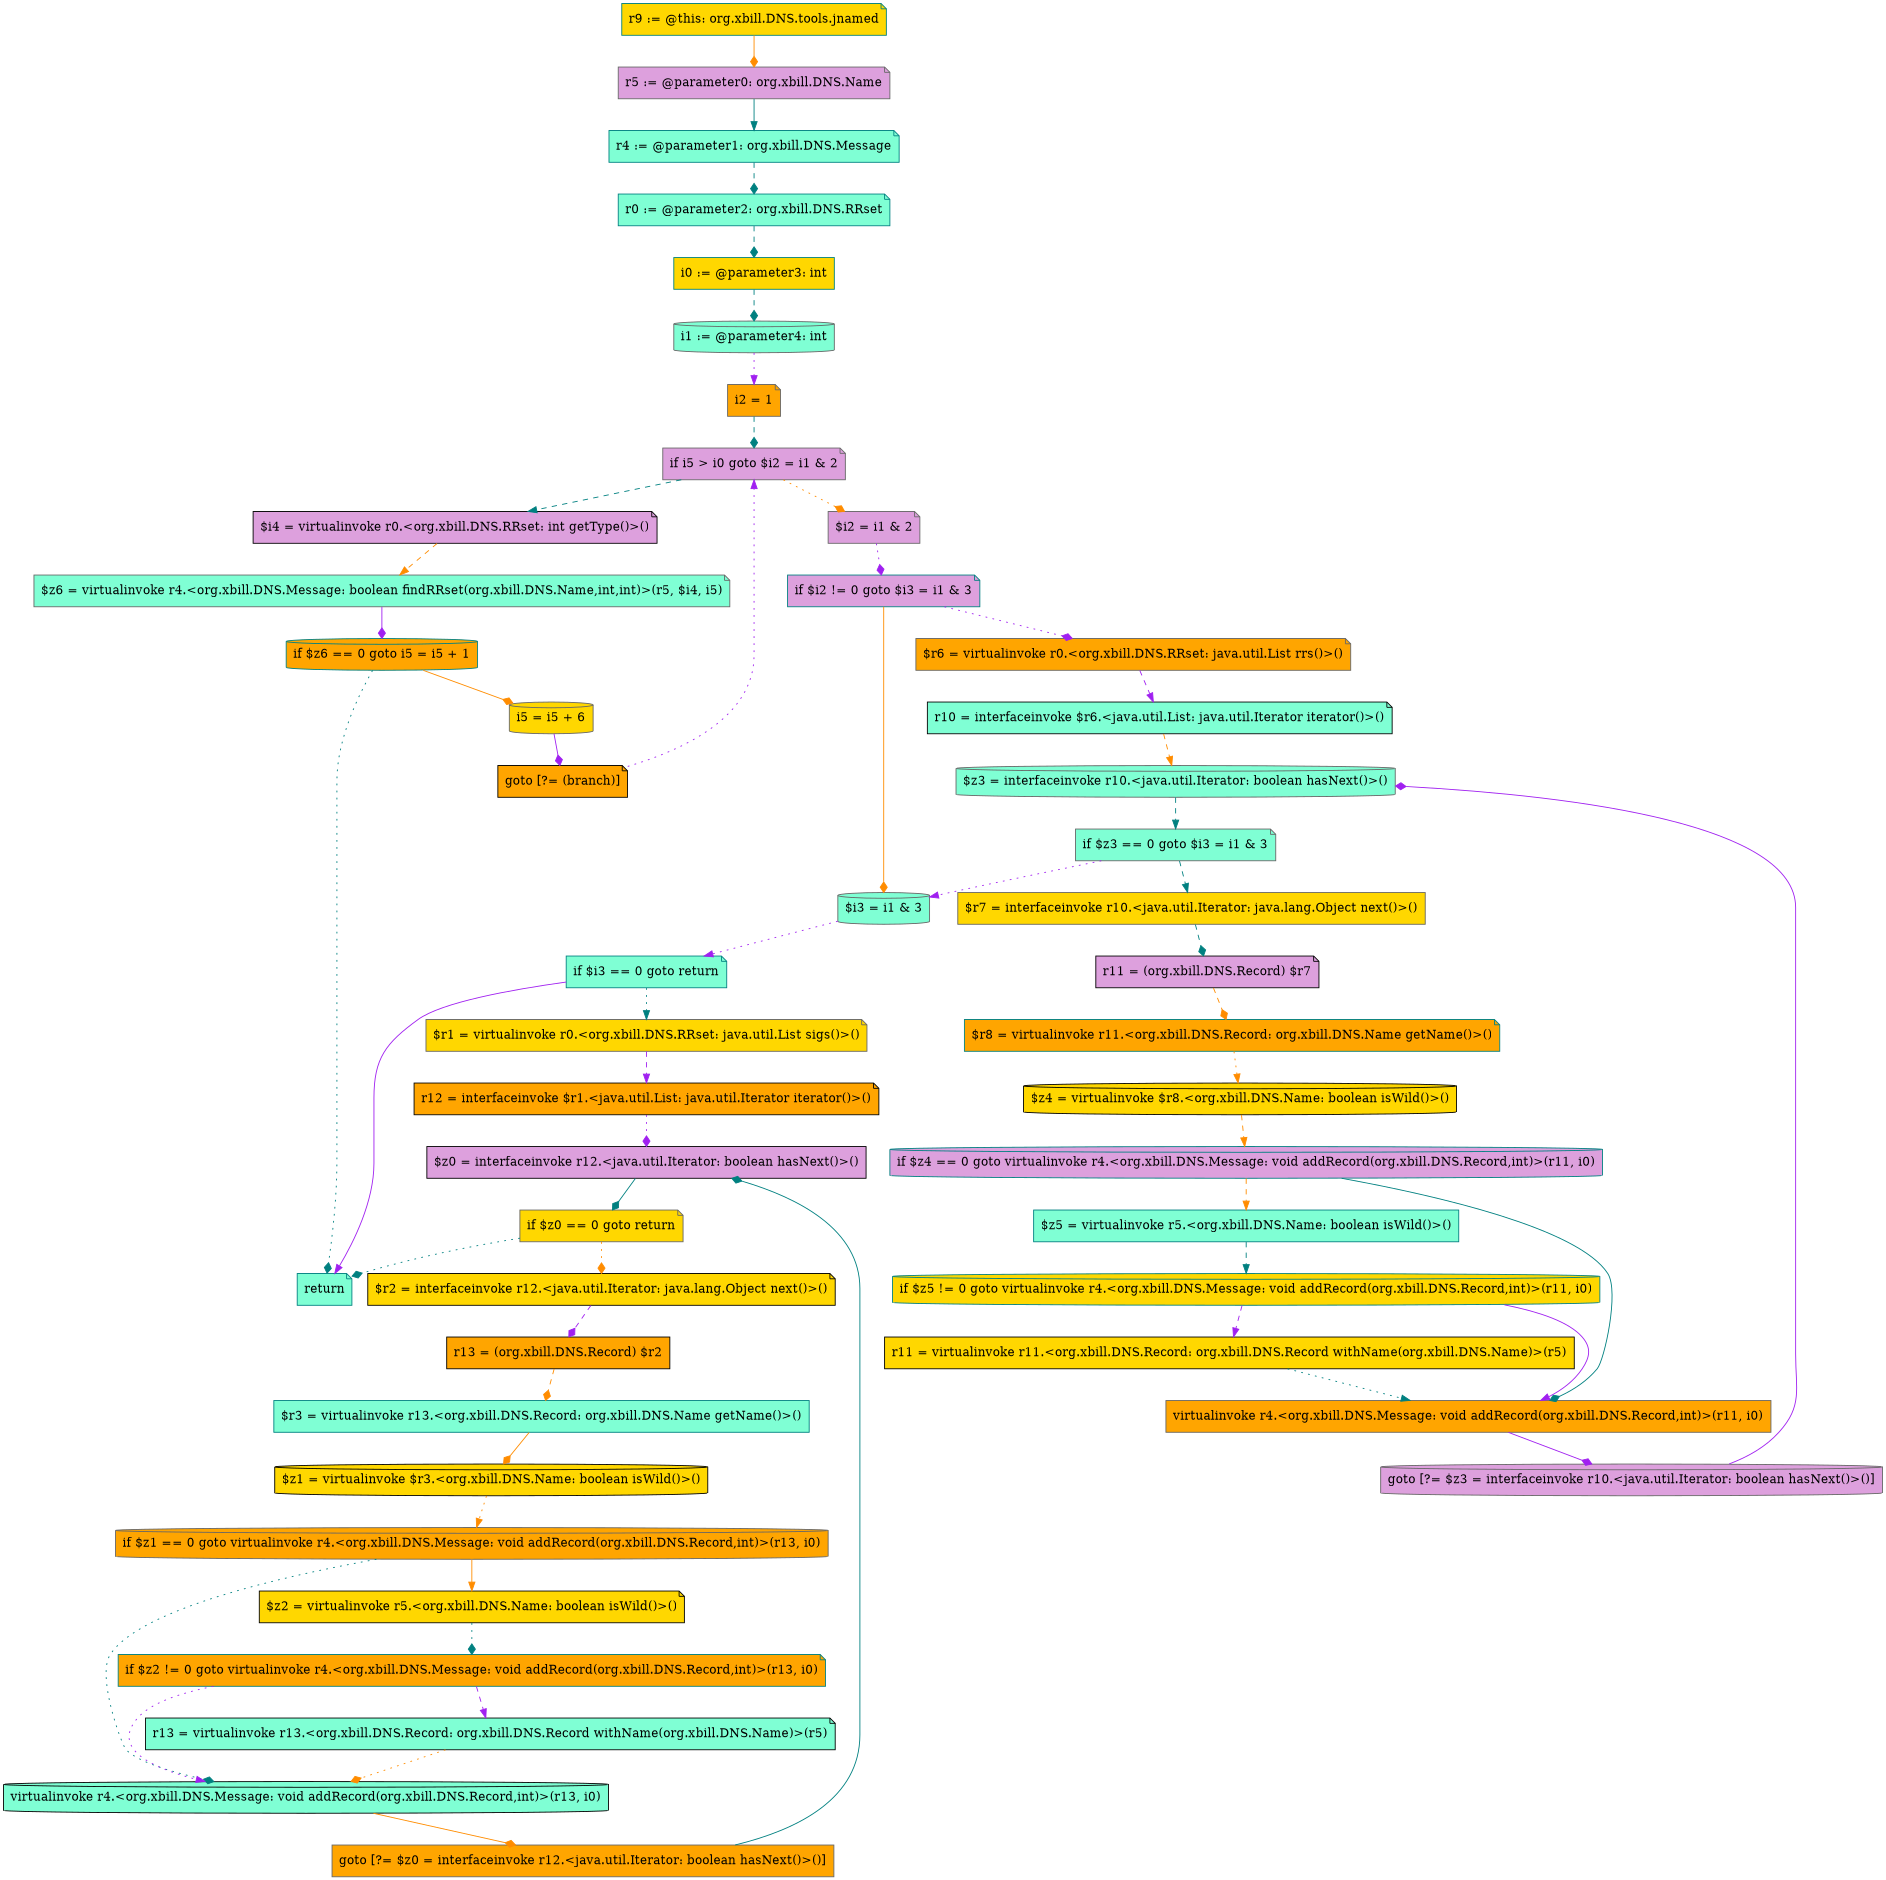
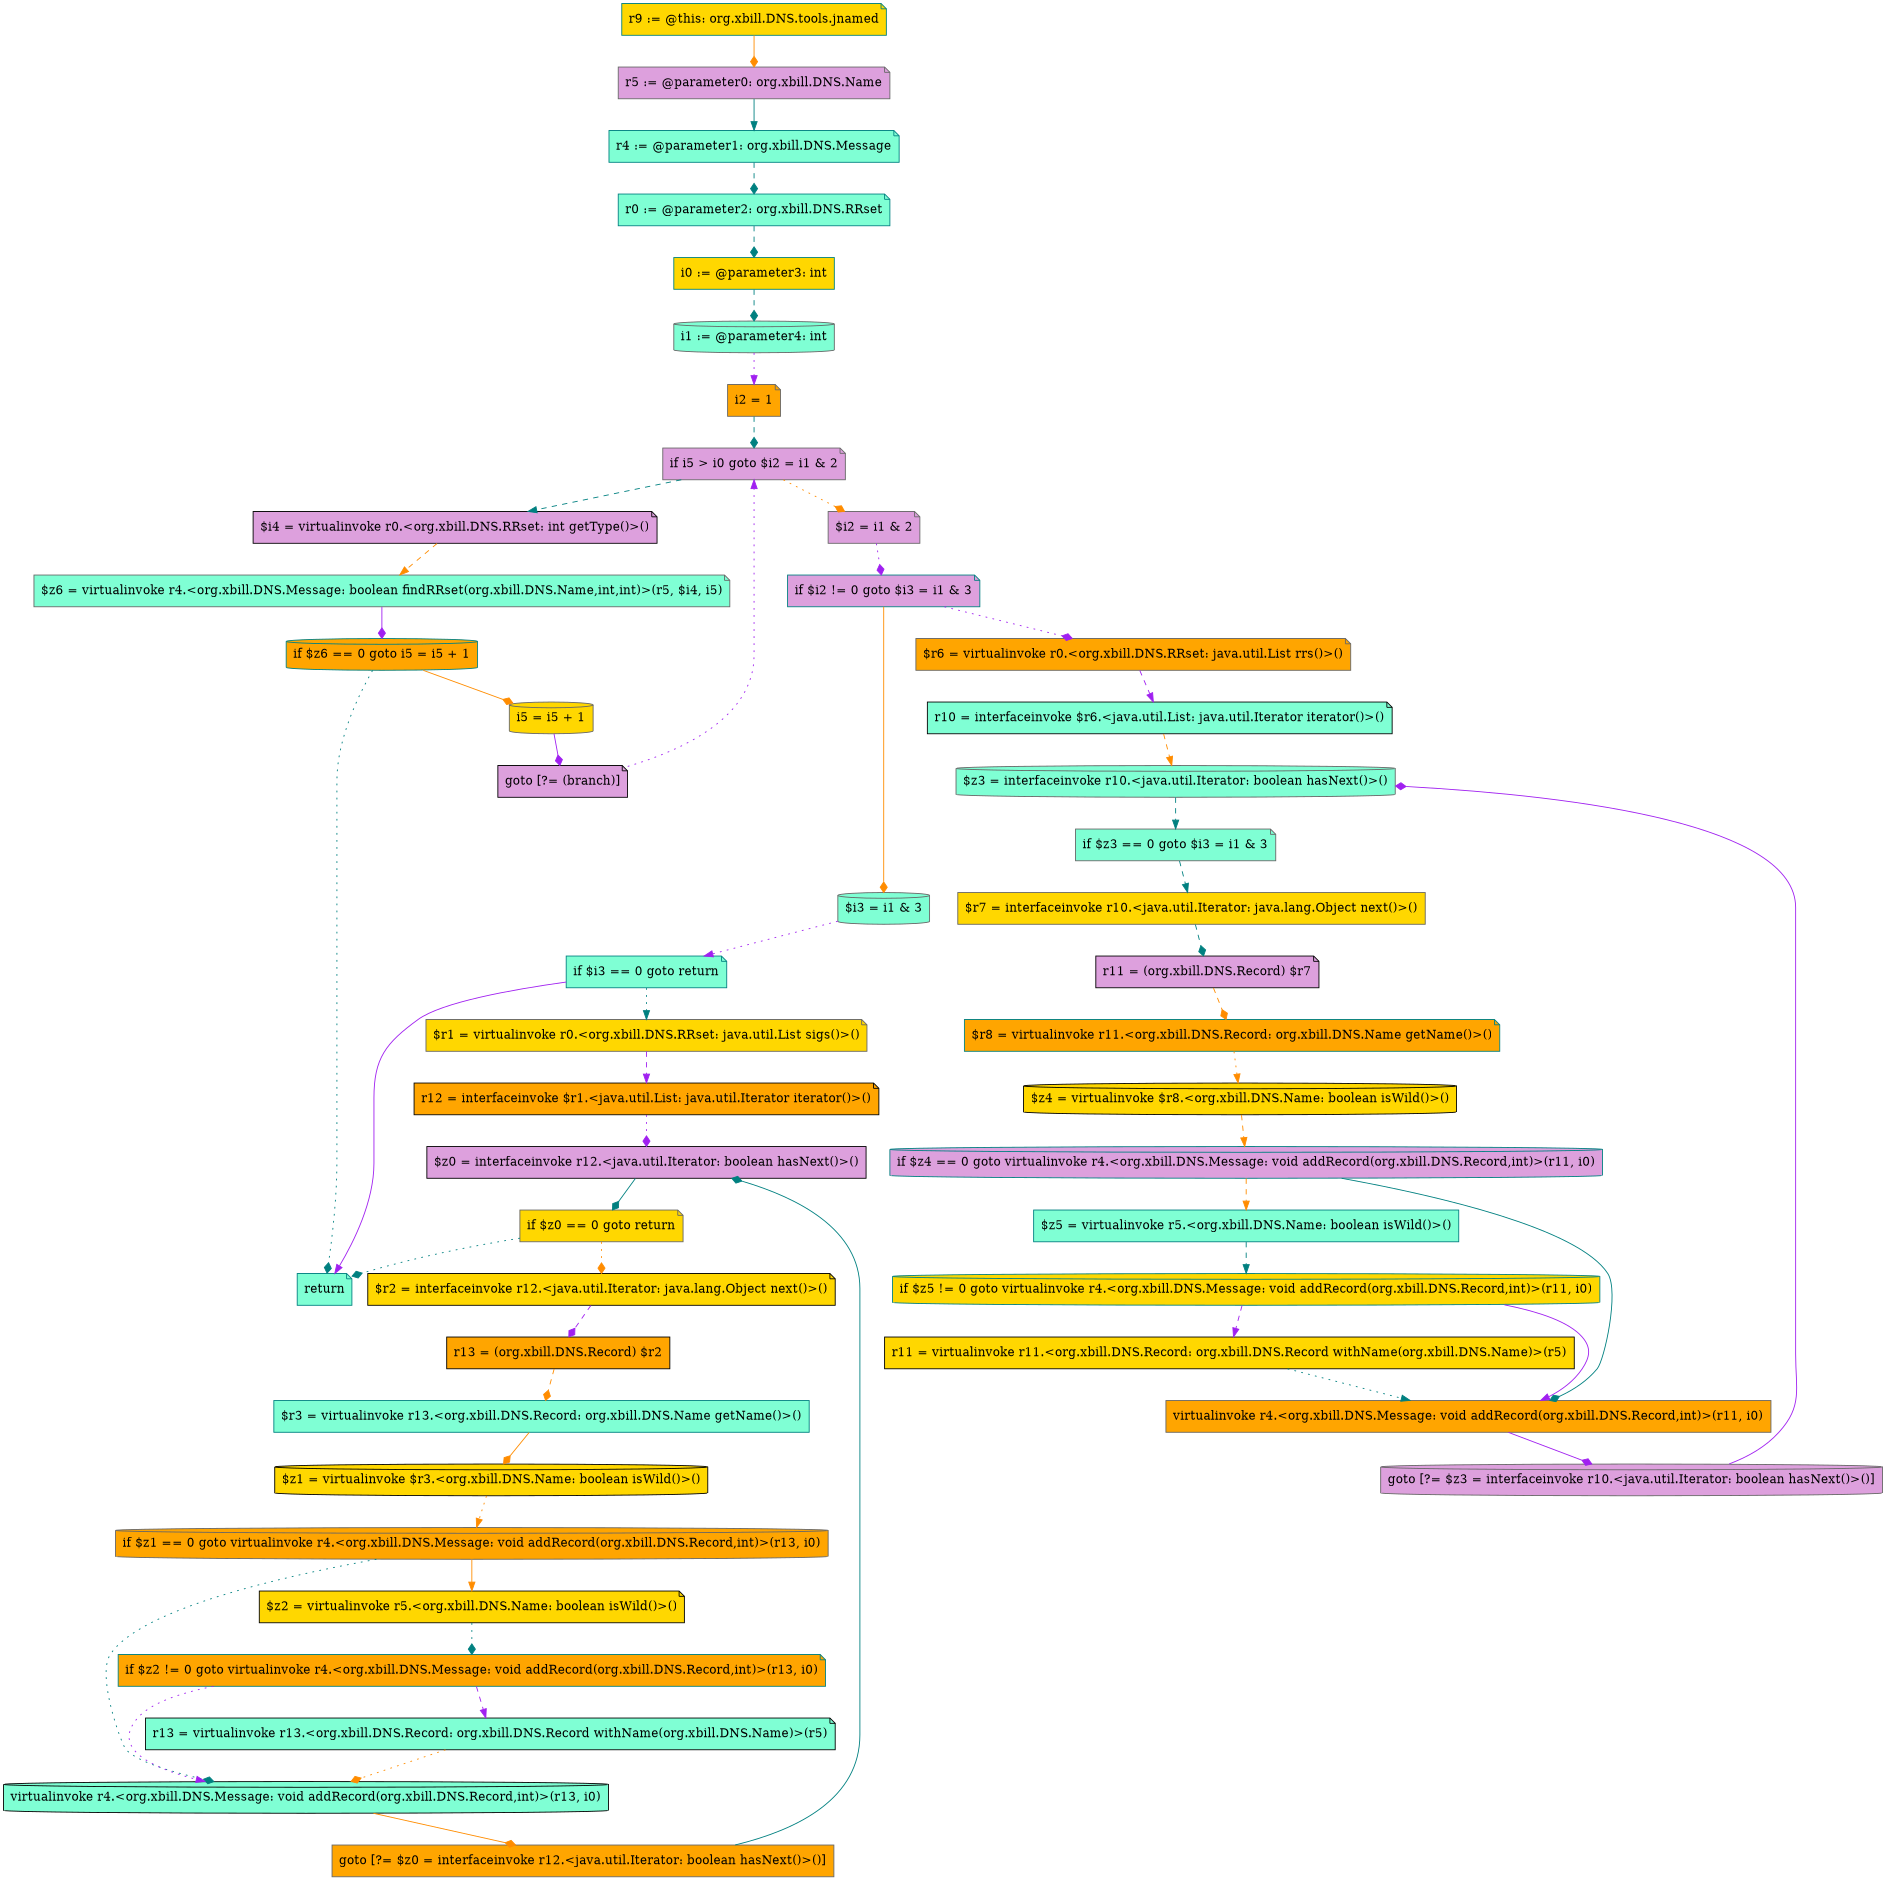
(551, 718) -> (551, 718)
(563, 781) -> (563, 781)
(1020, 878) -> none
